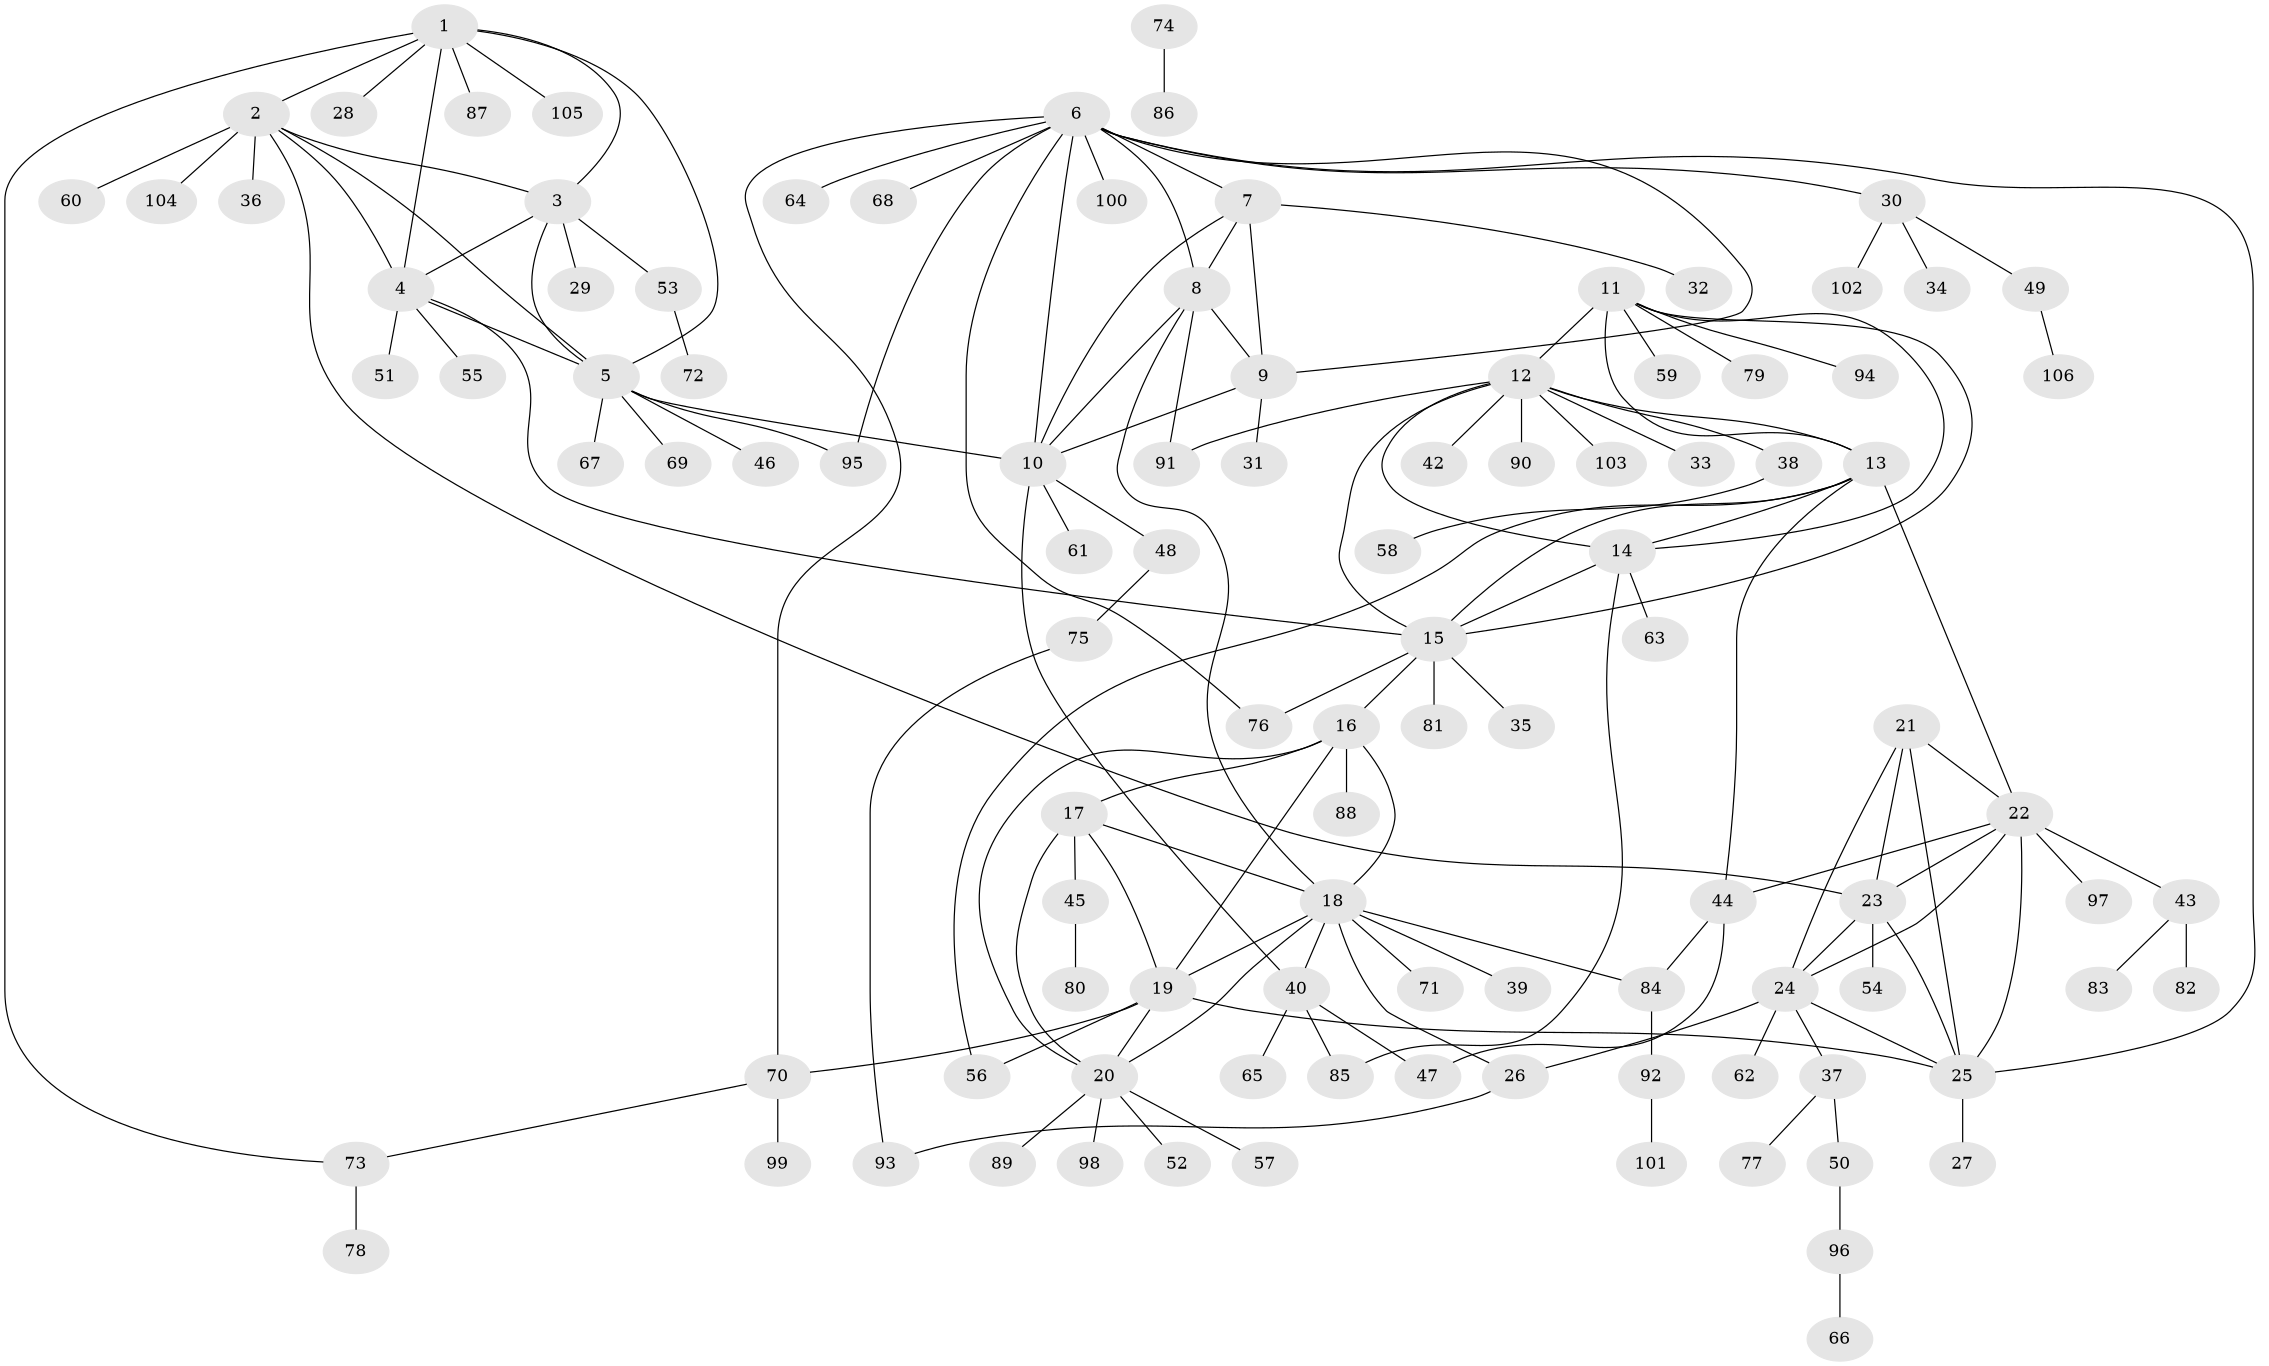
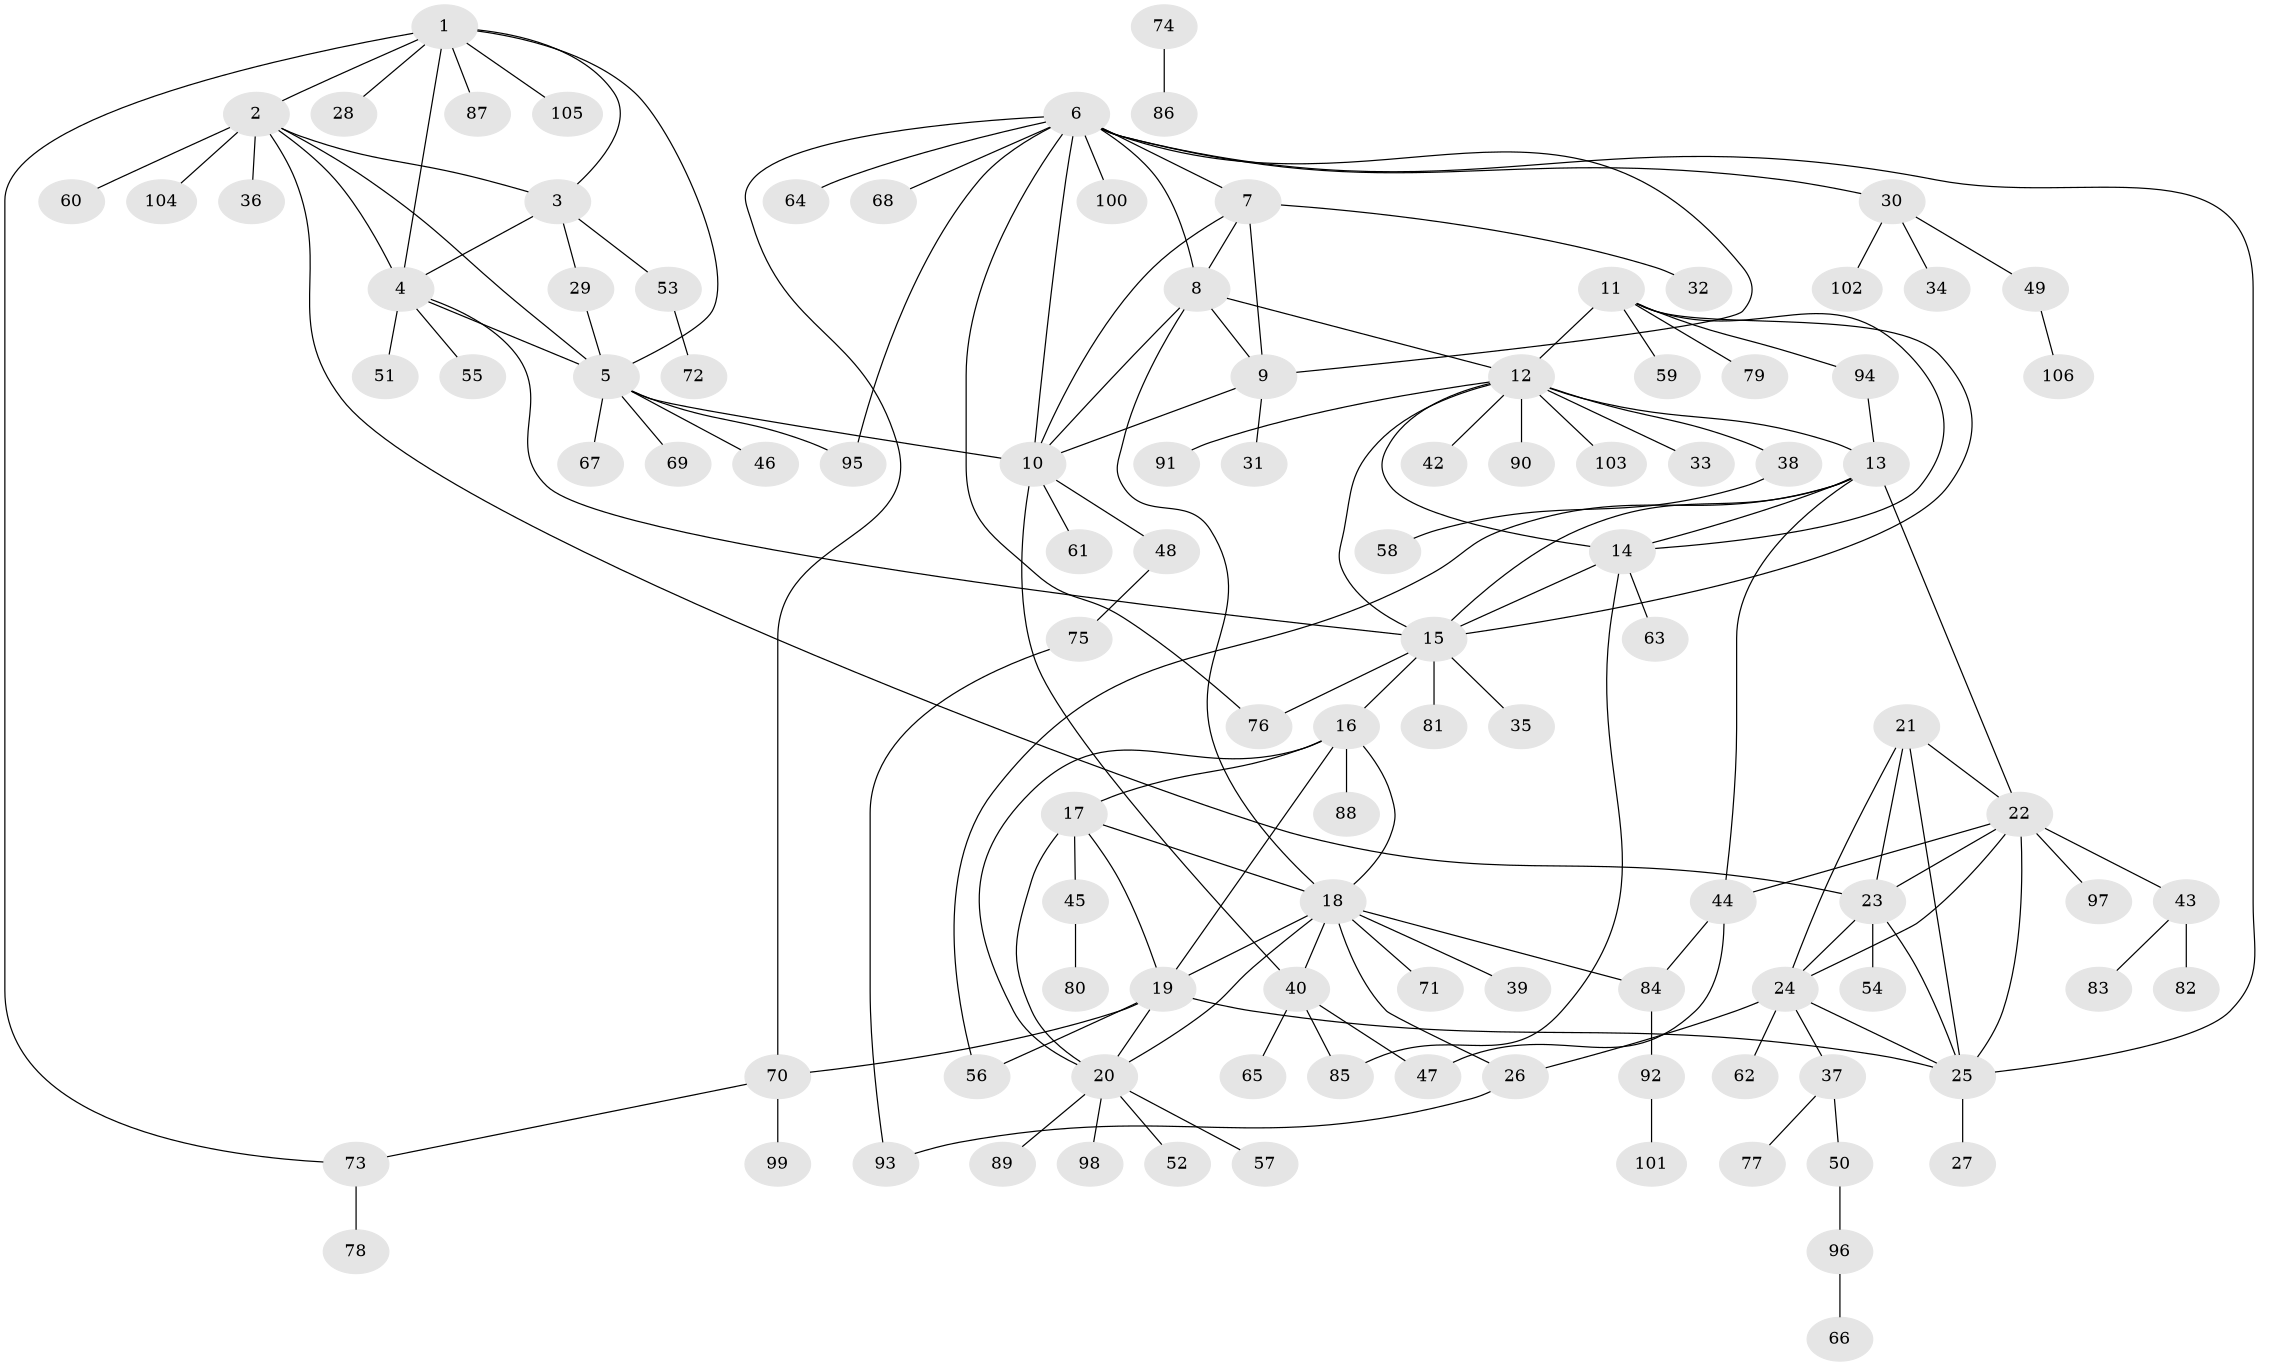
(534, 300) -> (594, 333)
(1182, 377) -> (1359, 333)
(1688, 434) -> (1871, 420)
